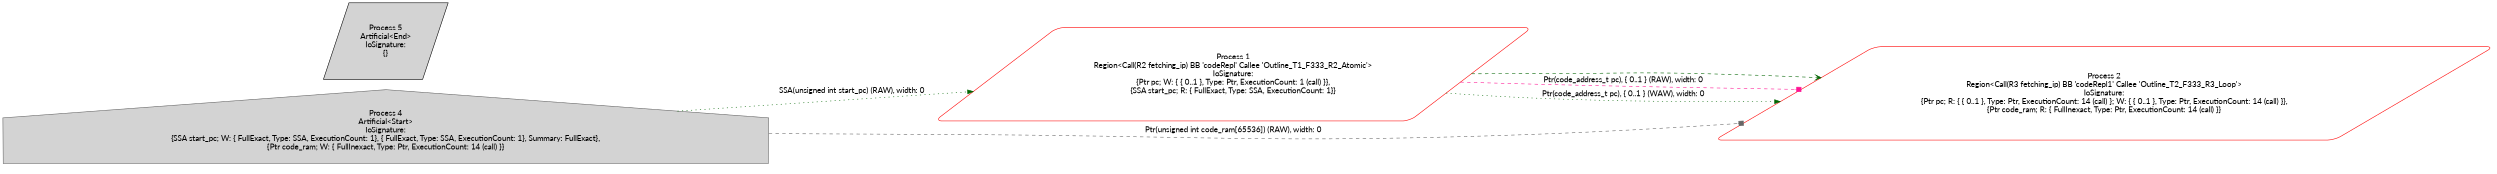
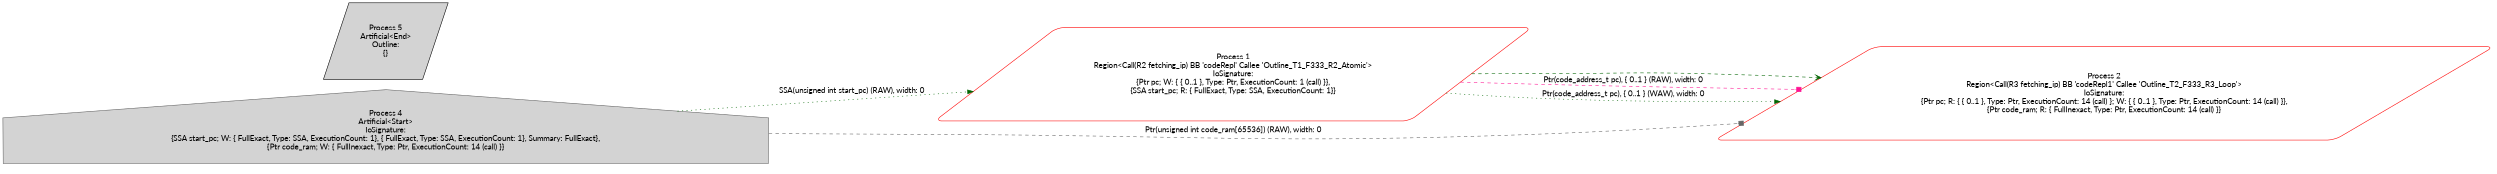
(386, 41) -> (386, 41)
